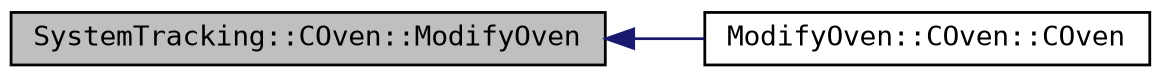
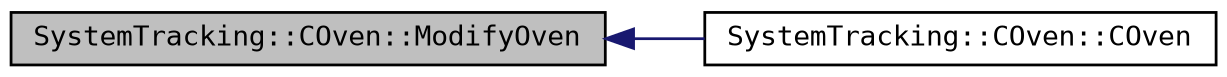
(927, 39) -> (960, 39)
